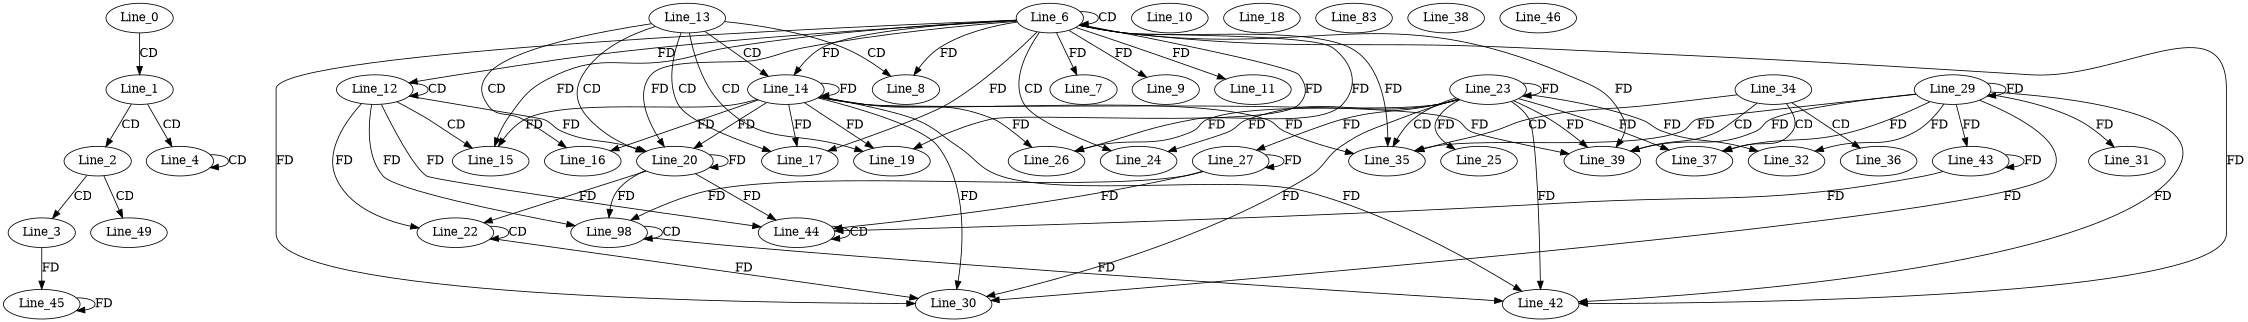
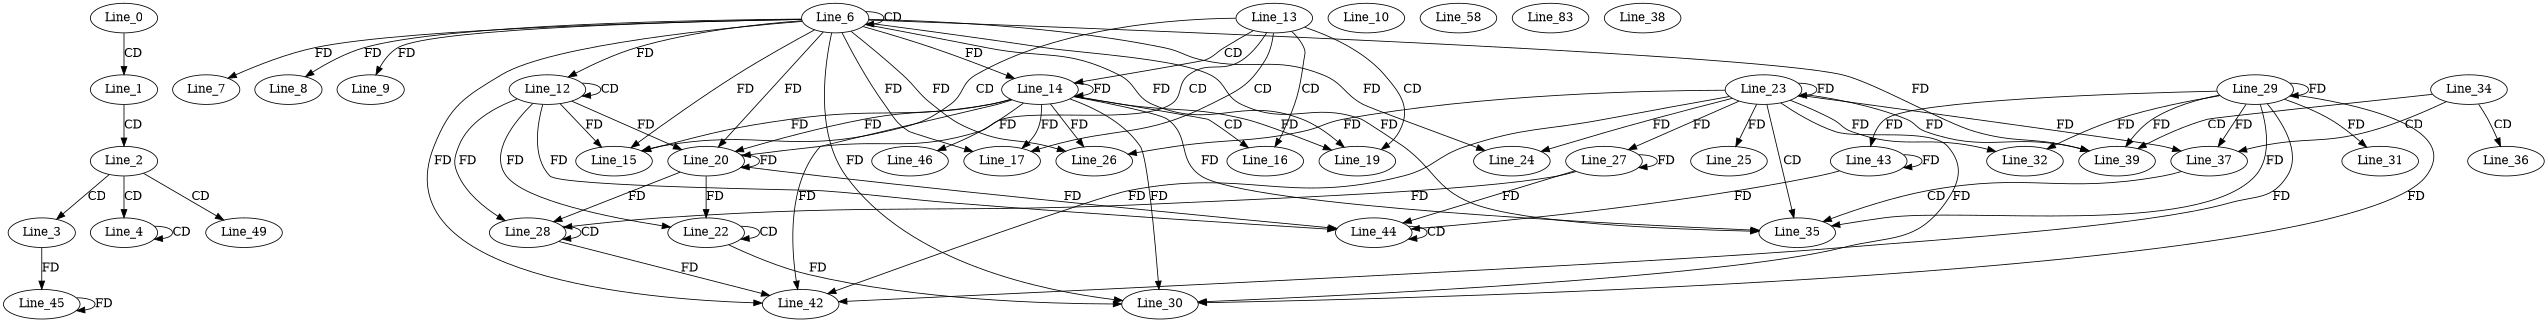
(1262, 18) -> (1458, 18)
(844, 48) -> (950, 104)
(1033, 90) -> (1372, 90)
(1253, 90) -> none
(1231, 106) -> (986, 128)
(1578, 111) -> (2004, 183)
(158, 122) -> (124, 193)
(456, 125) -> (594, 125)
(706, 125) -> (1233, 125)
(609, 233) -> (528, 233)
